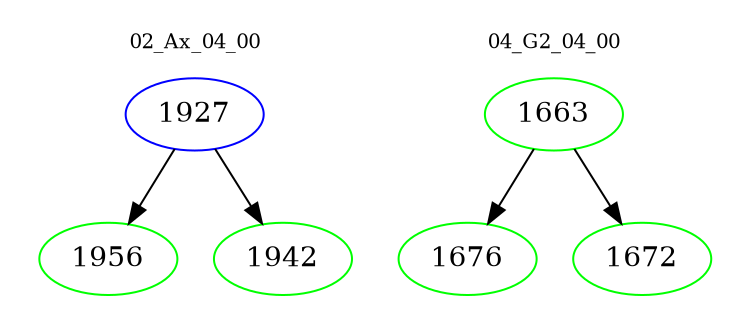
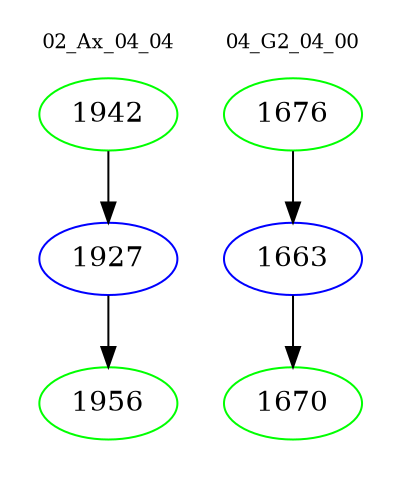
(196, 43) -> (108, 43)
(554, 114) -> (293, 259)
(233, 178) -> (108, 177)
(516, 178) -> (293, 177)
(642, 259) -> (293, 403)
